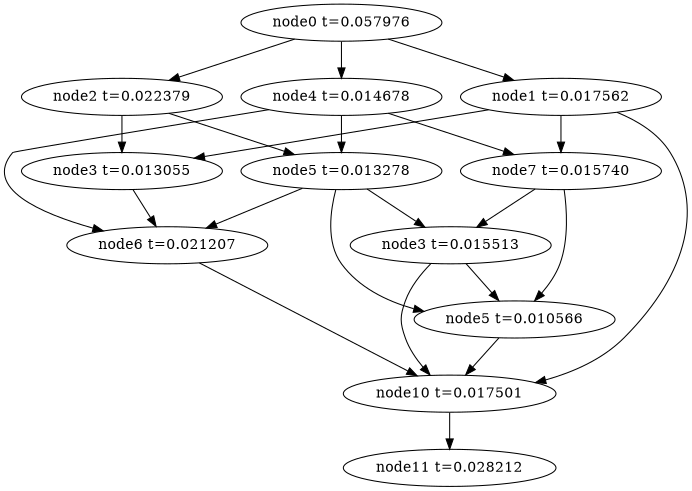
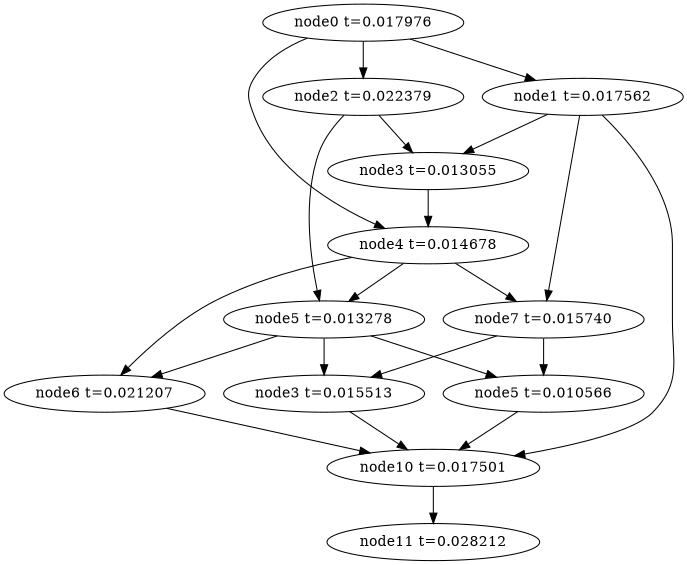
(341, 23) -> (363, 23)
(142, 204) -> (428, 203)
(479, 278) -> none
